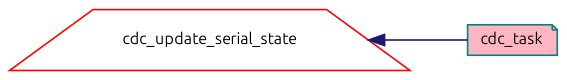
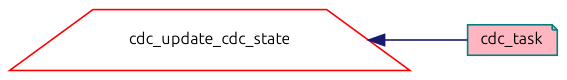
(210, 40) -> (210, 40)
